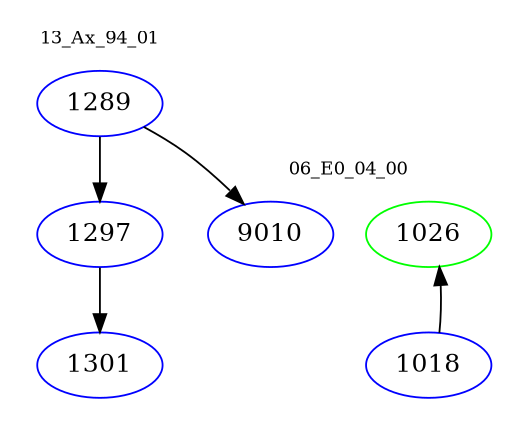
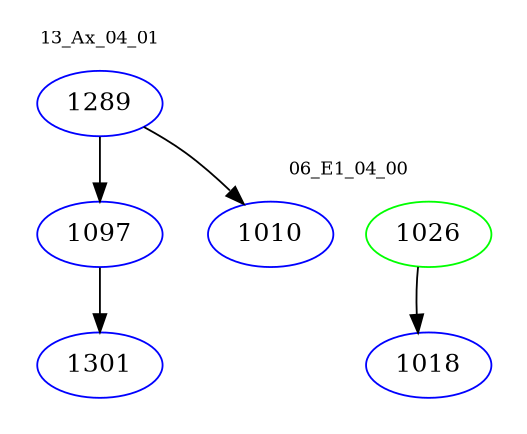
(100, 39) -> (100, 39)
(349, 170) -> (349, 170)
(100, 234) -> (100, 234)
(271, 234) -> (271, 234)
(441, 309) -> (417, 291)
